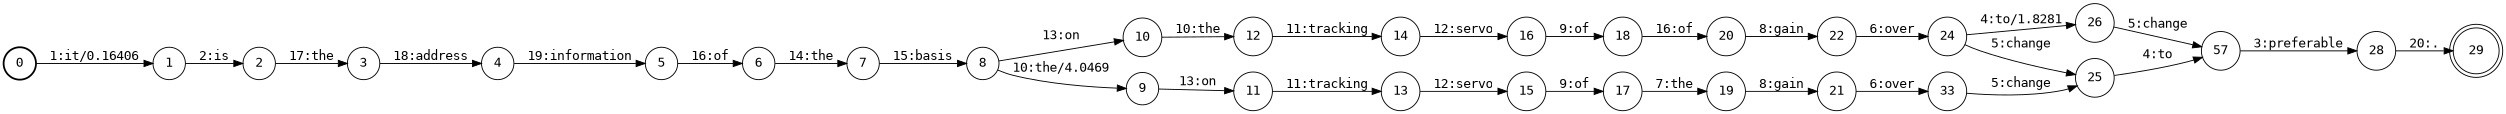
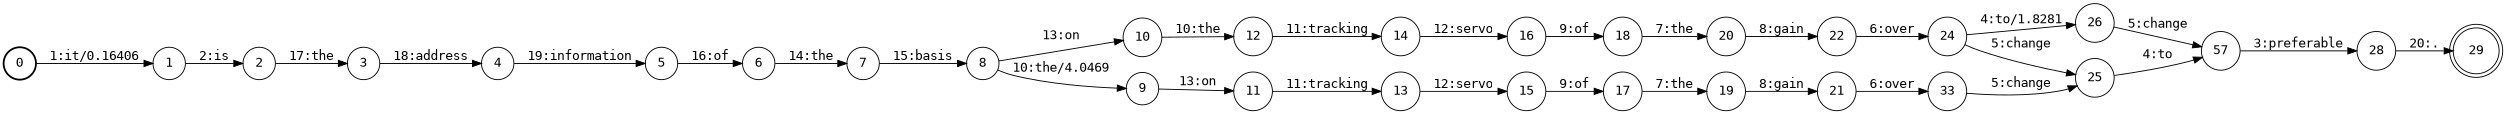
(1674, 30) -> (1674, 30)
